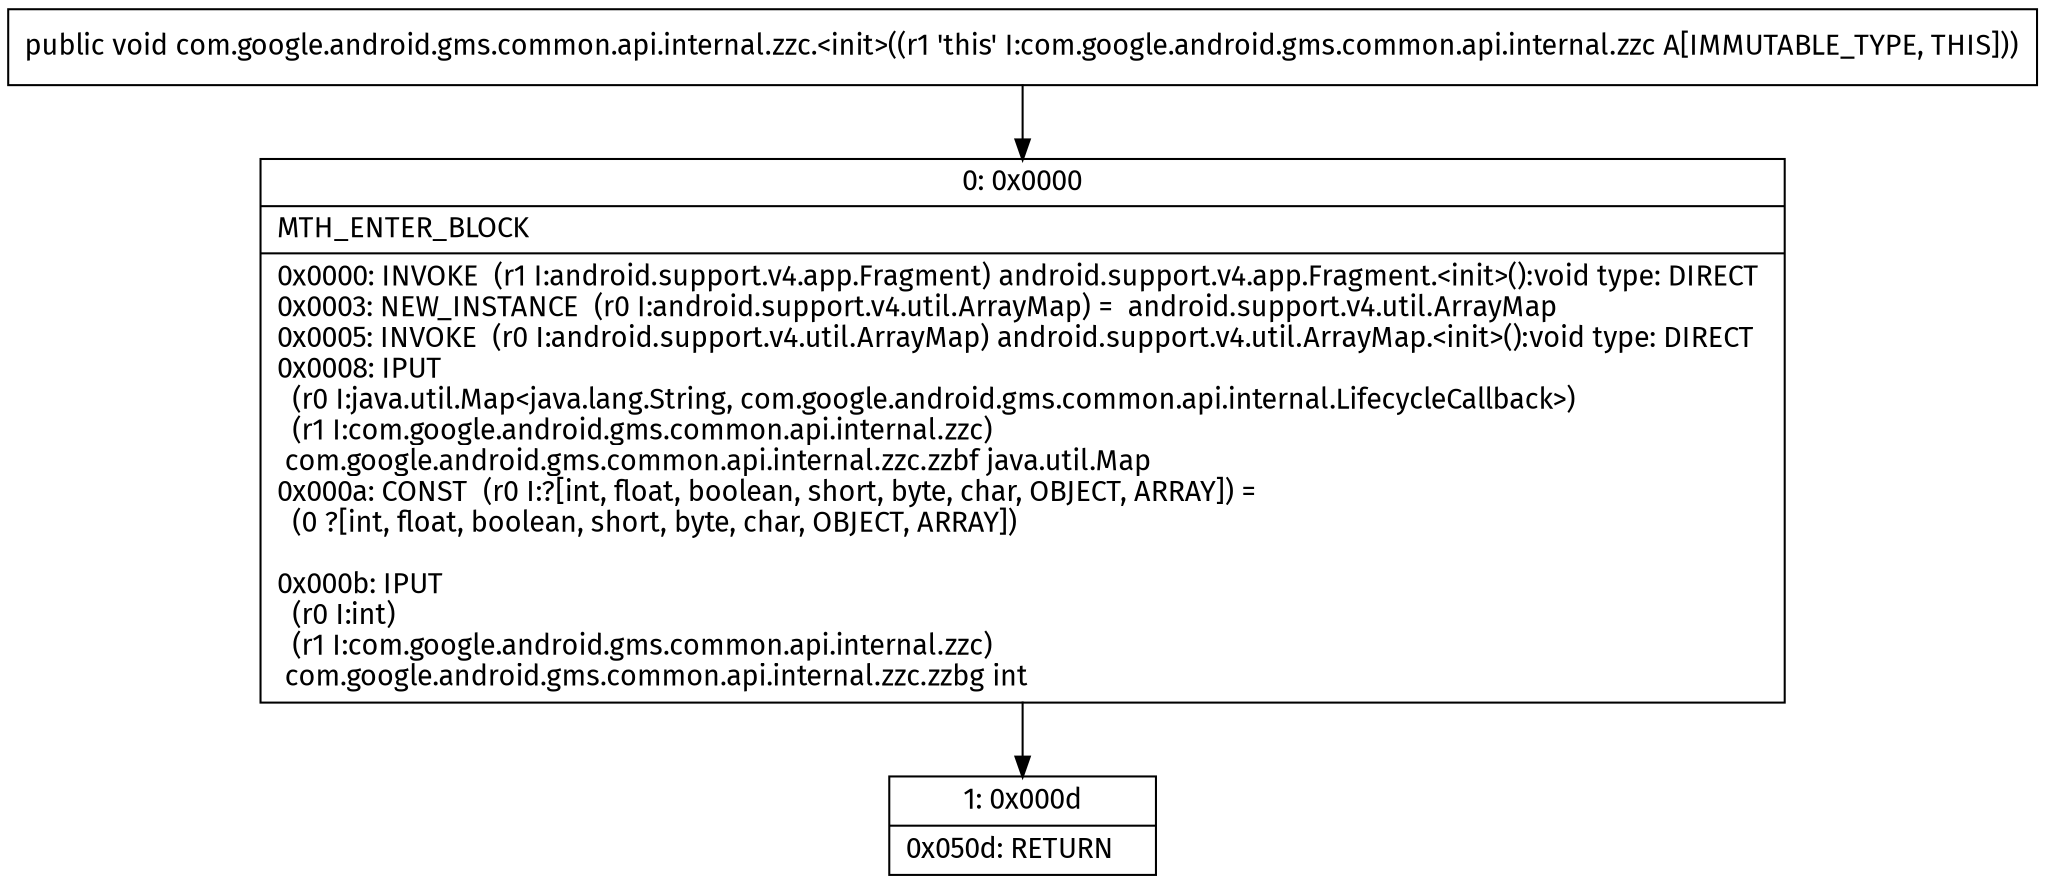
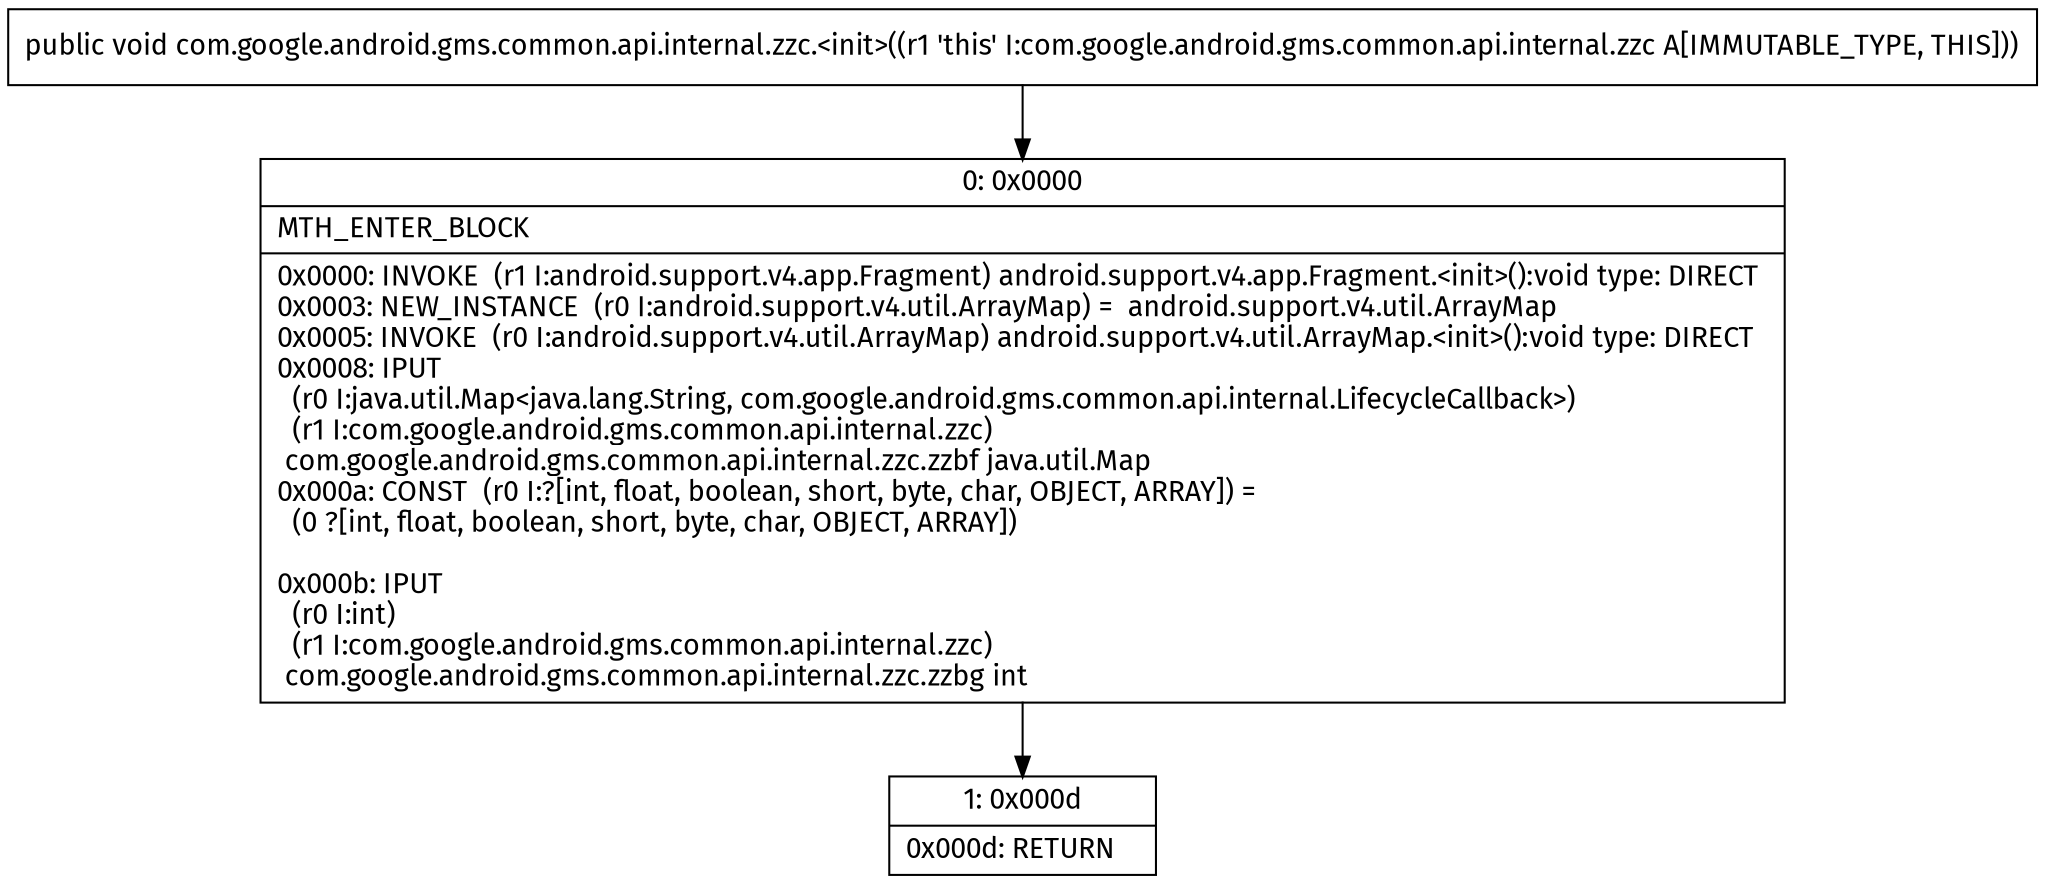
(1022, 849) -> (1023, 849)
